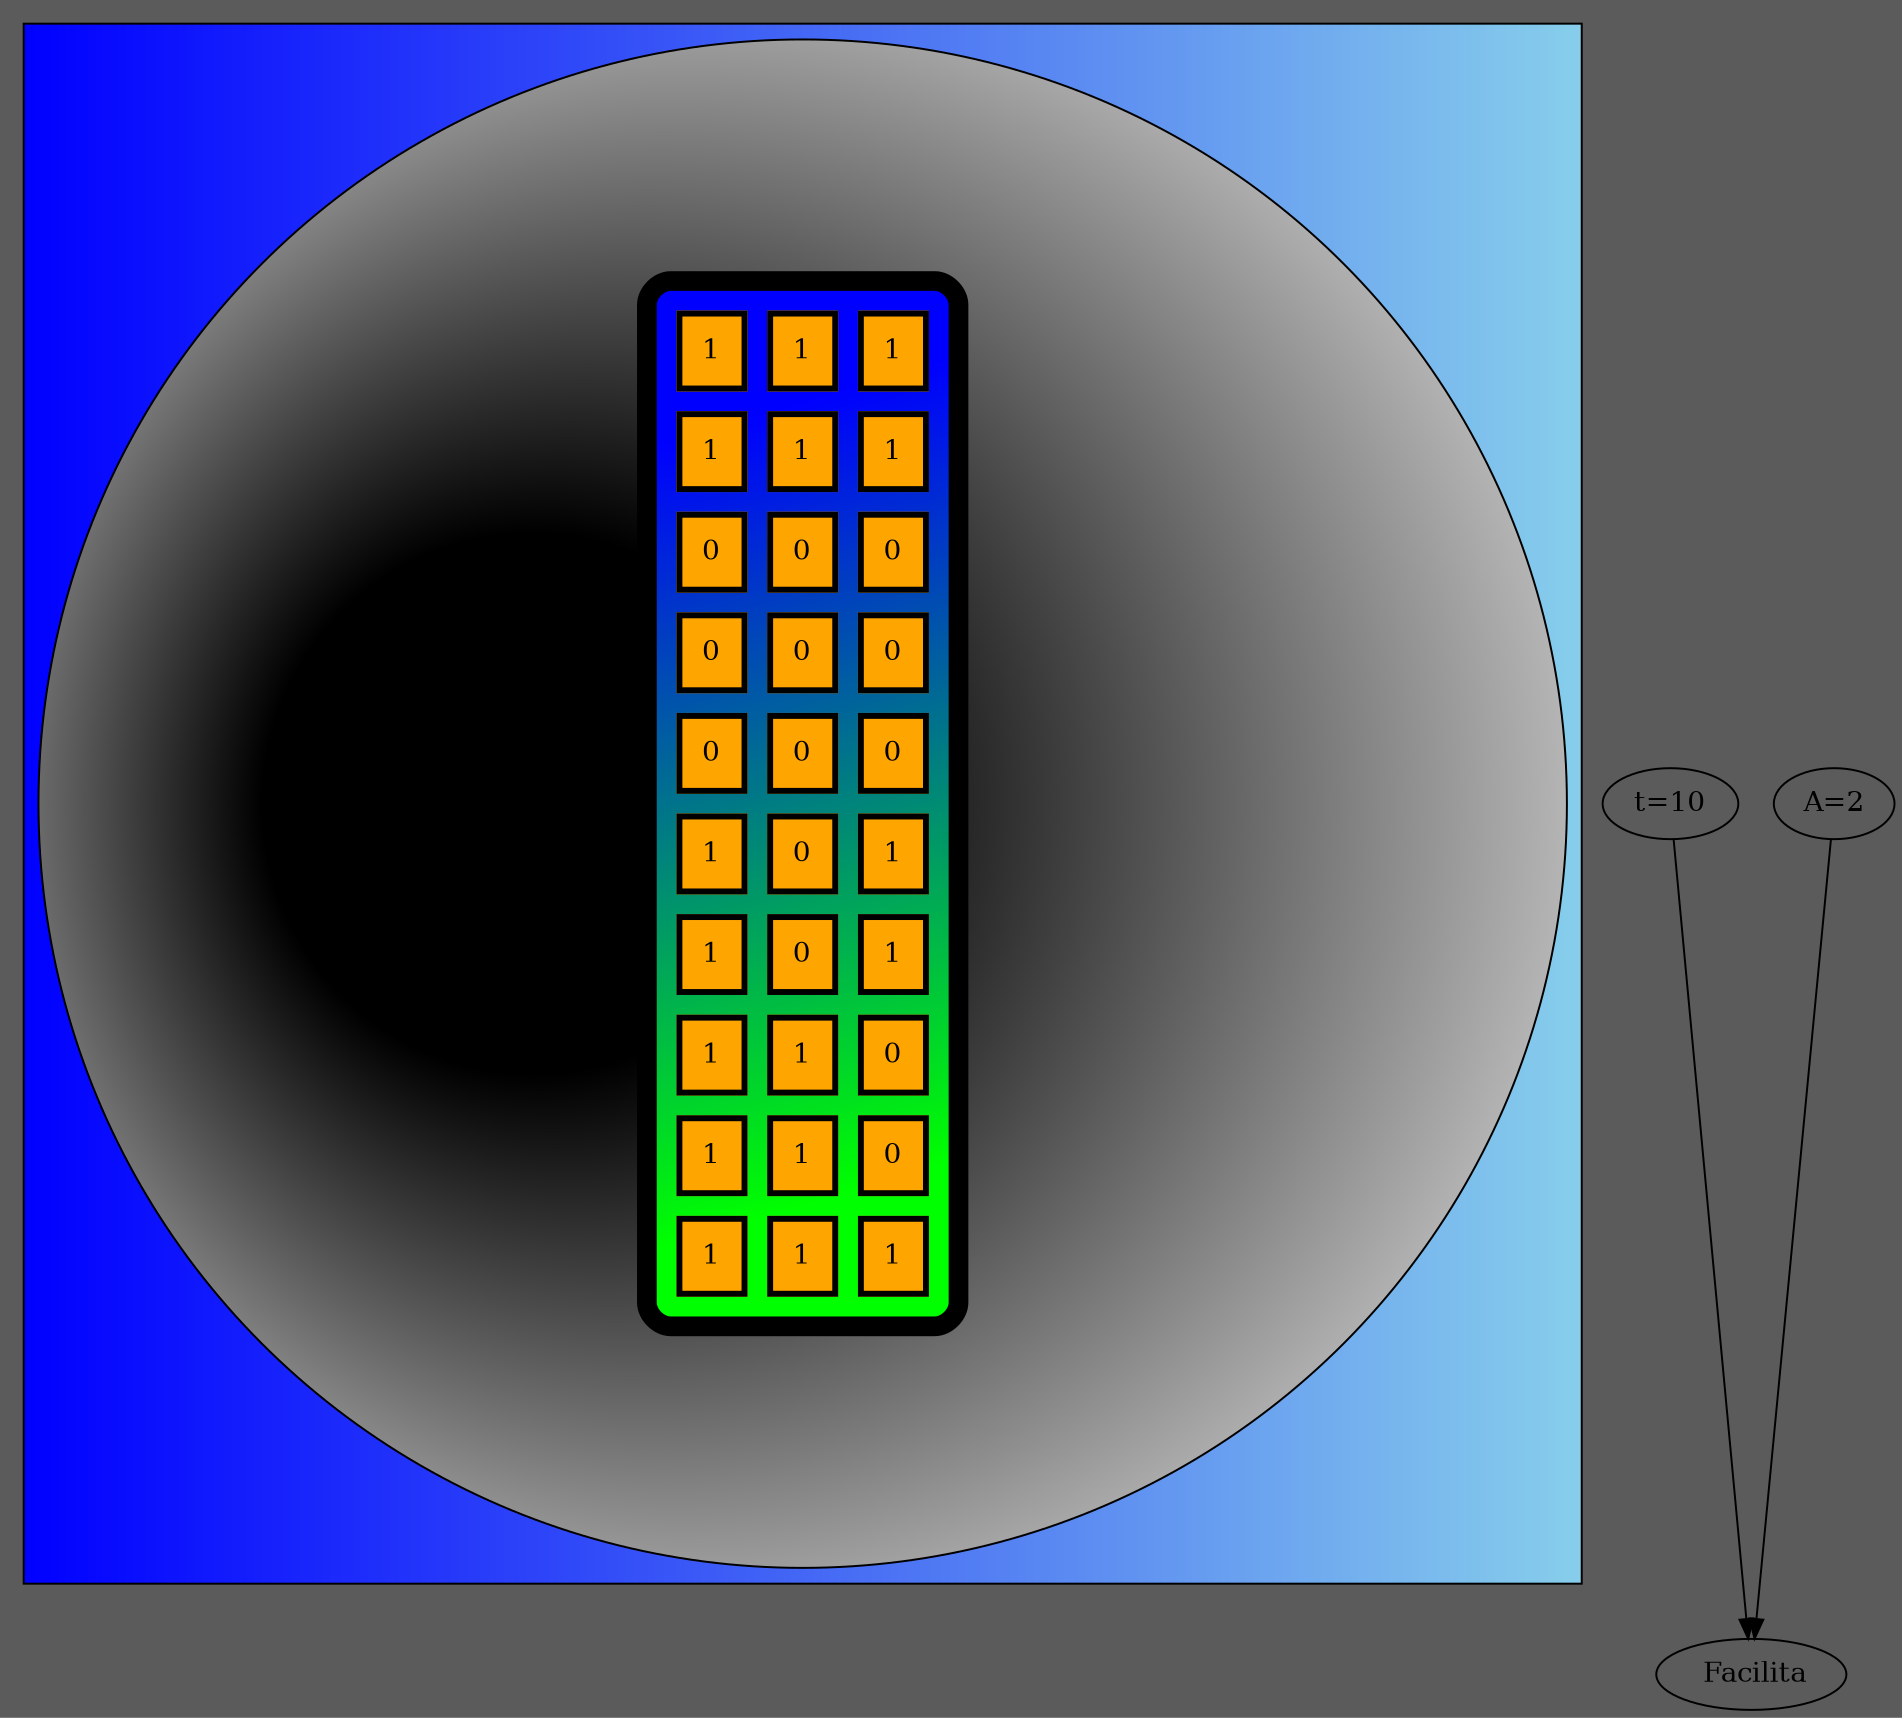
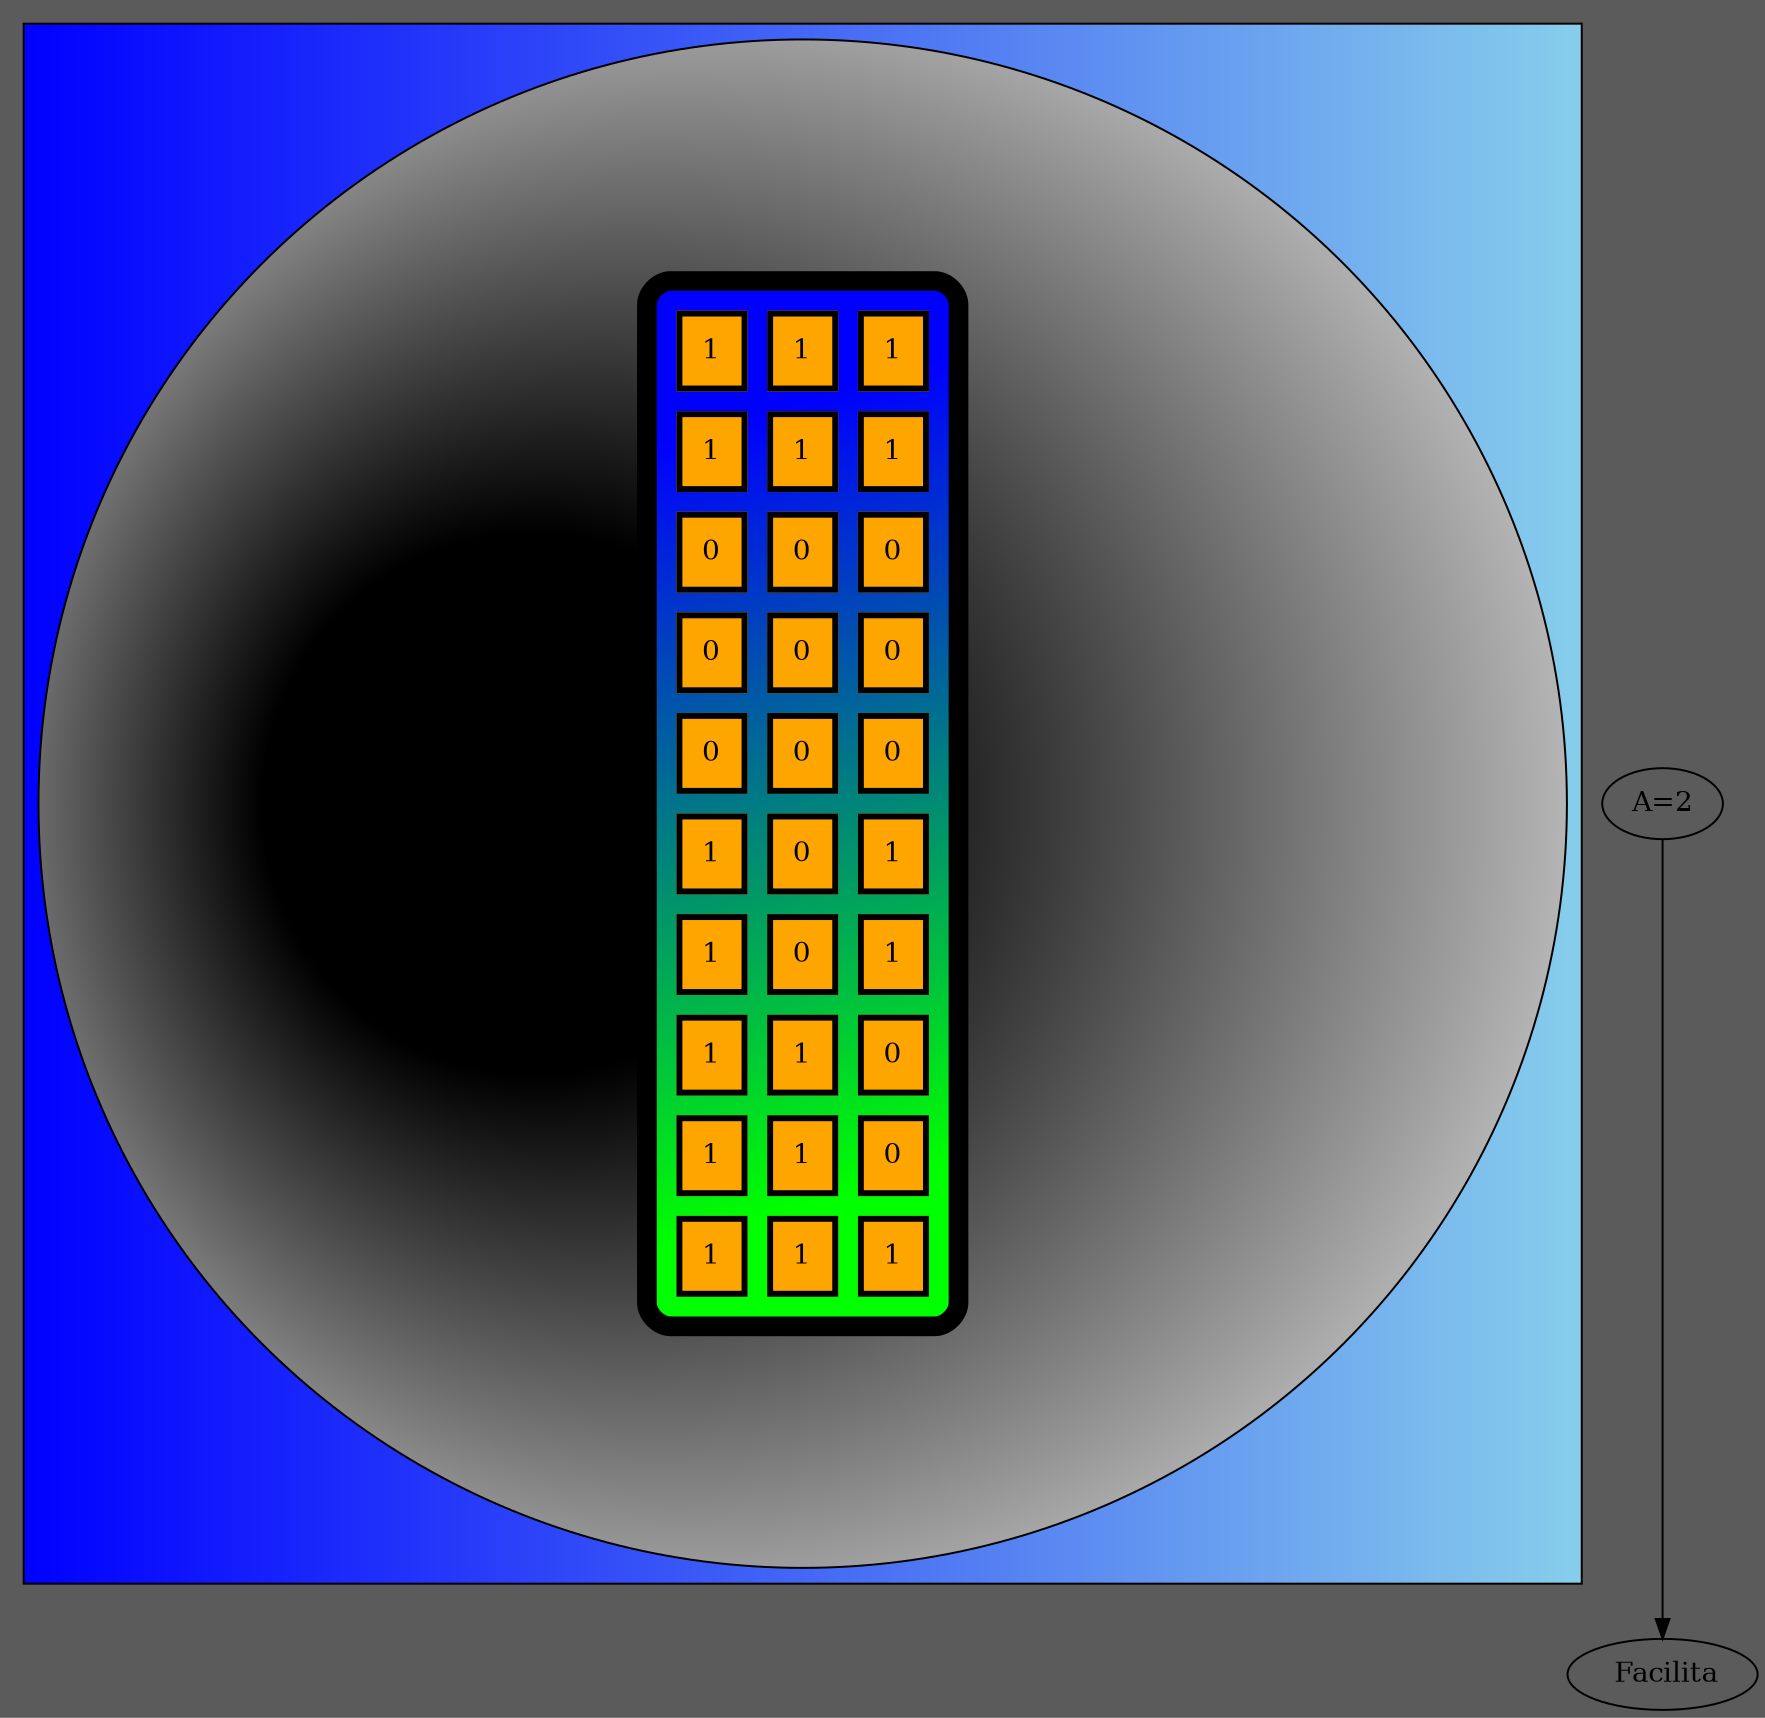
(1670, 804) -> none
